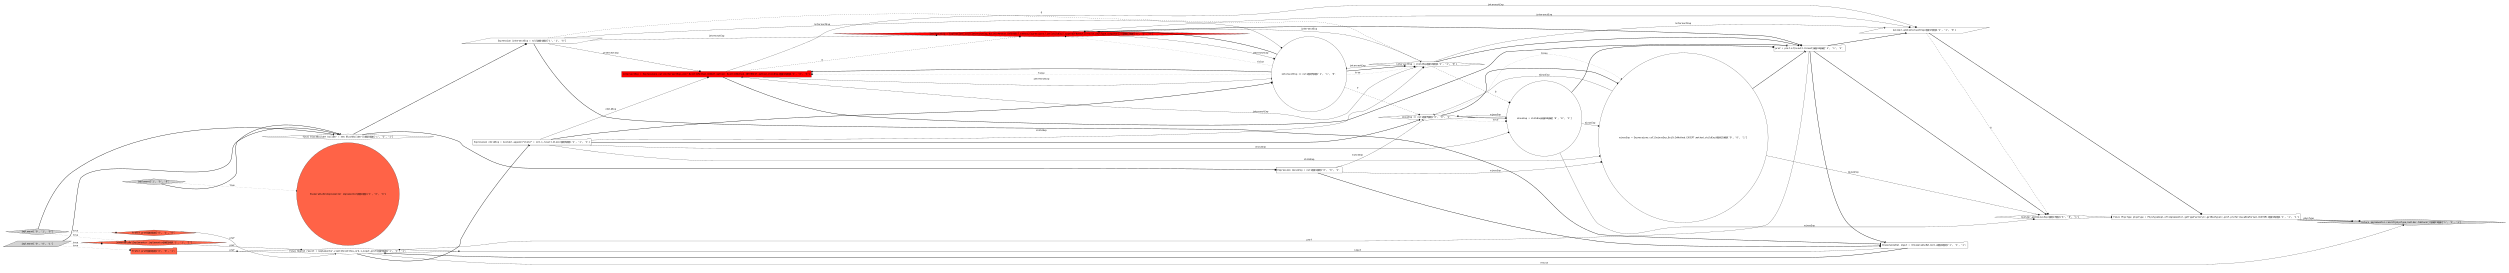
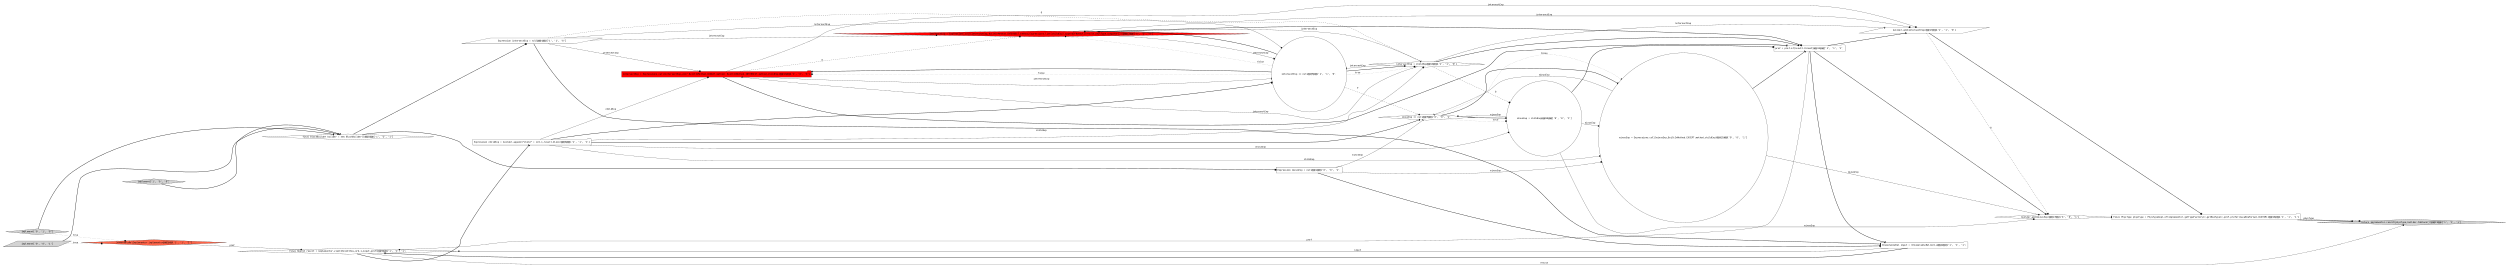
(348, 194) -> none
(154, 233) -> none
(154, 251) -> none
